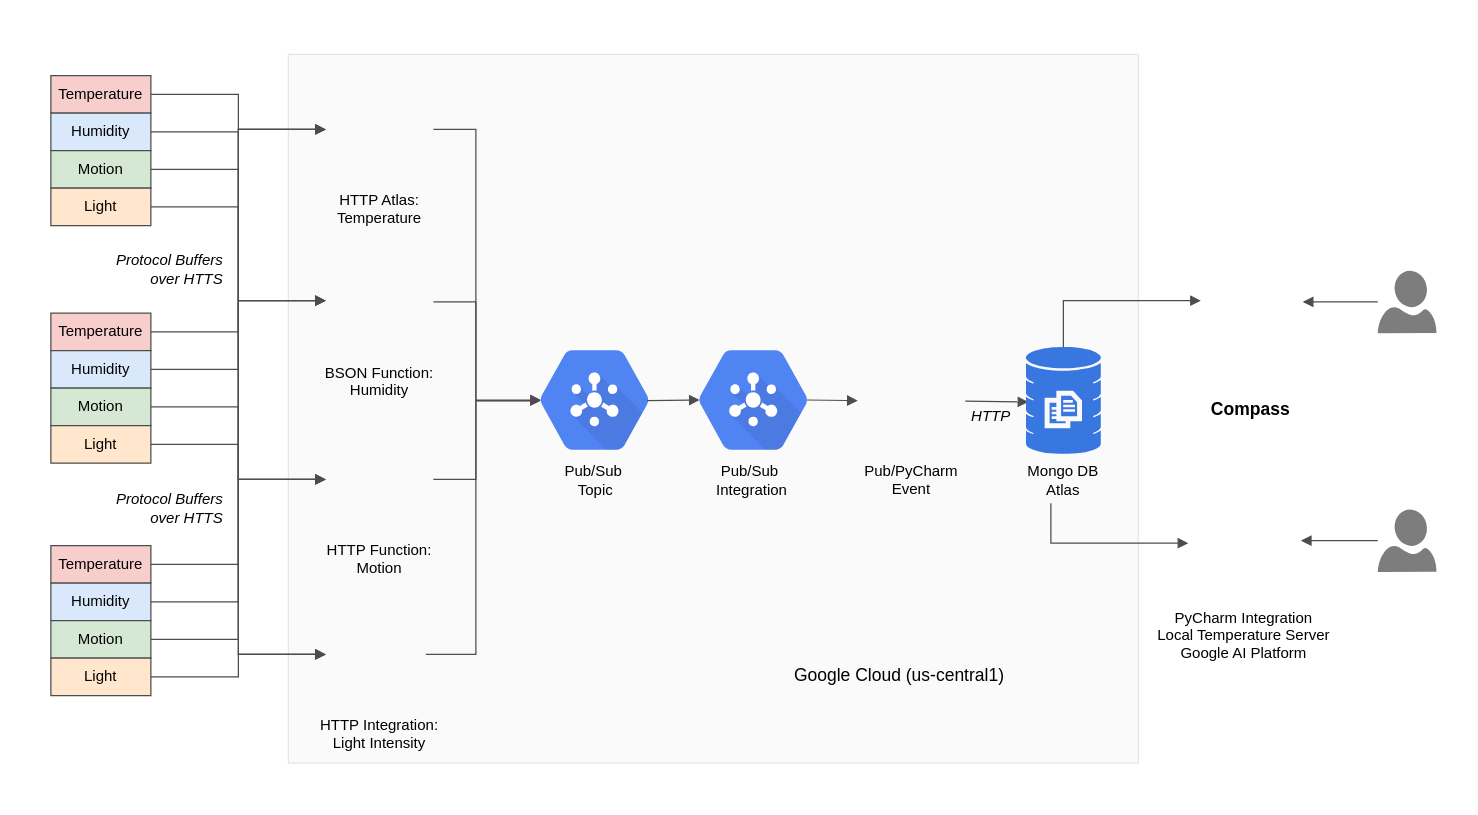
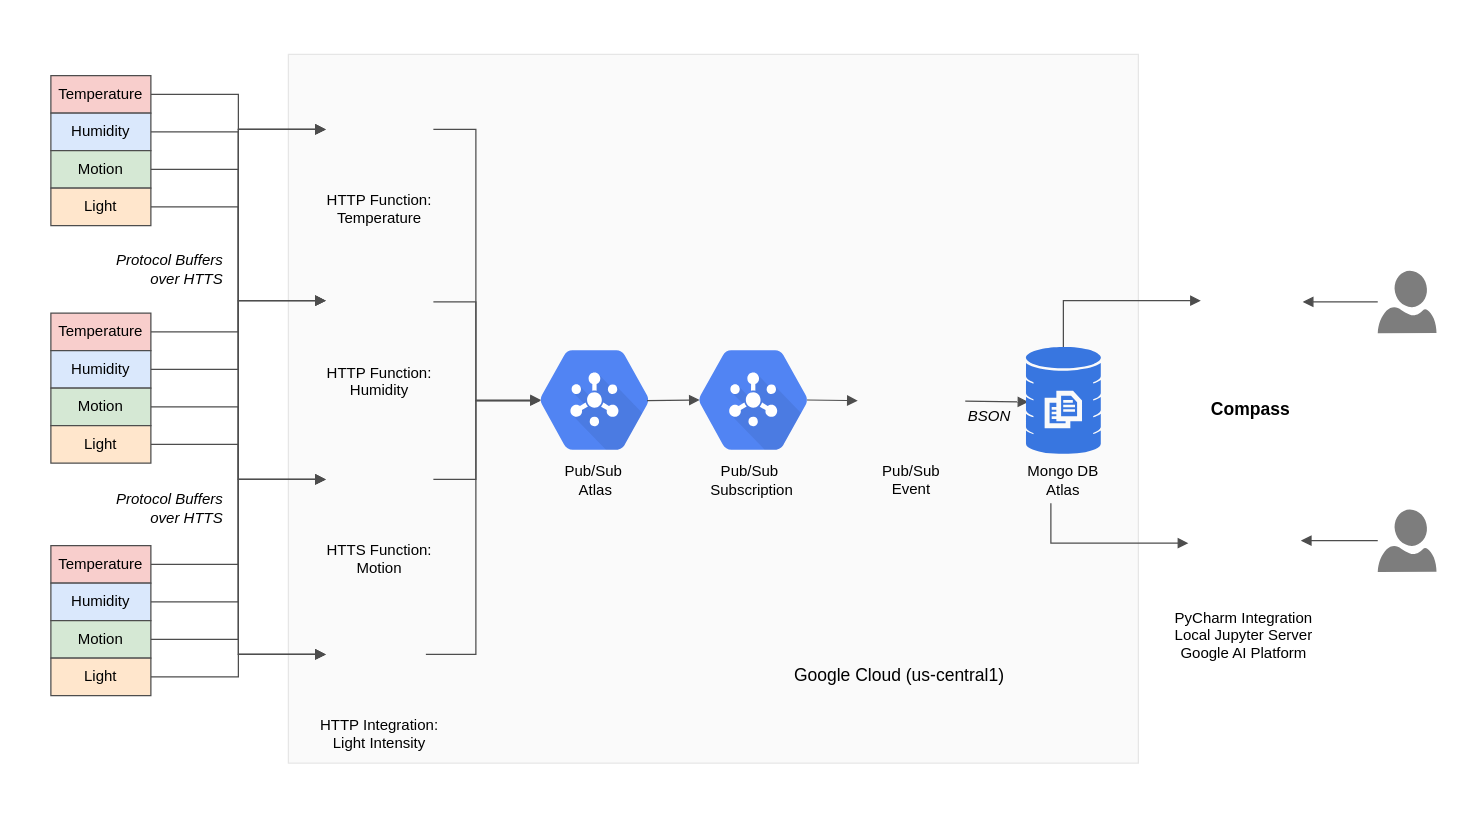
(379, 200) -> (379, 200)
(379, 373) -> (379, 373)
(994, 417) -> (994, 417)
(911, 471) -> (911, 471)
(596, 481) -> (596, 481)
(752, 481) -> (752, 481)
(379, 550) -> (379, 550)
(1243, 618) -> (1243, 618)
